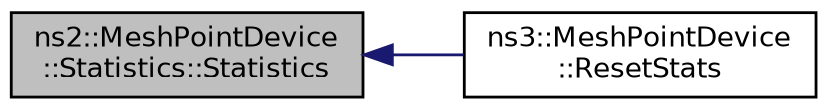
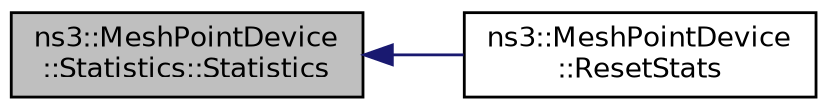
(187, 55) -> (187, 55)
